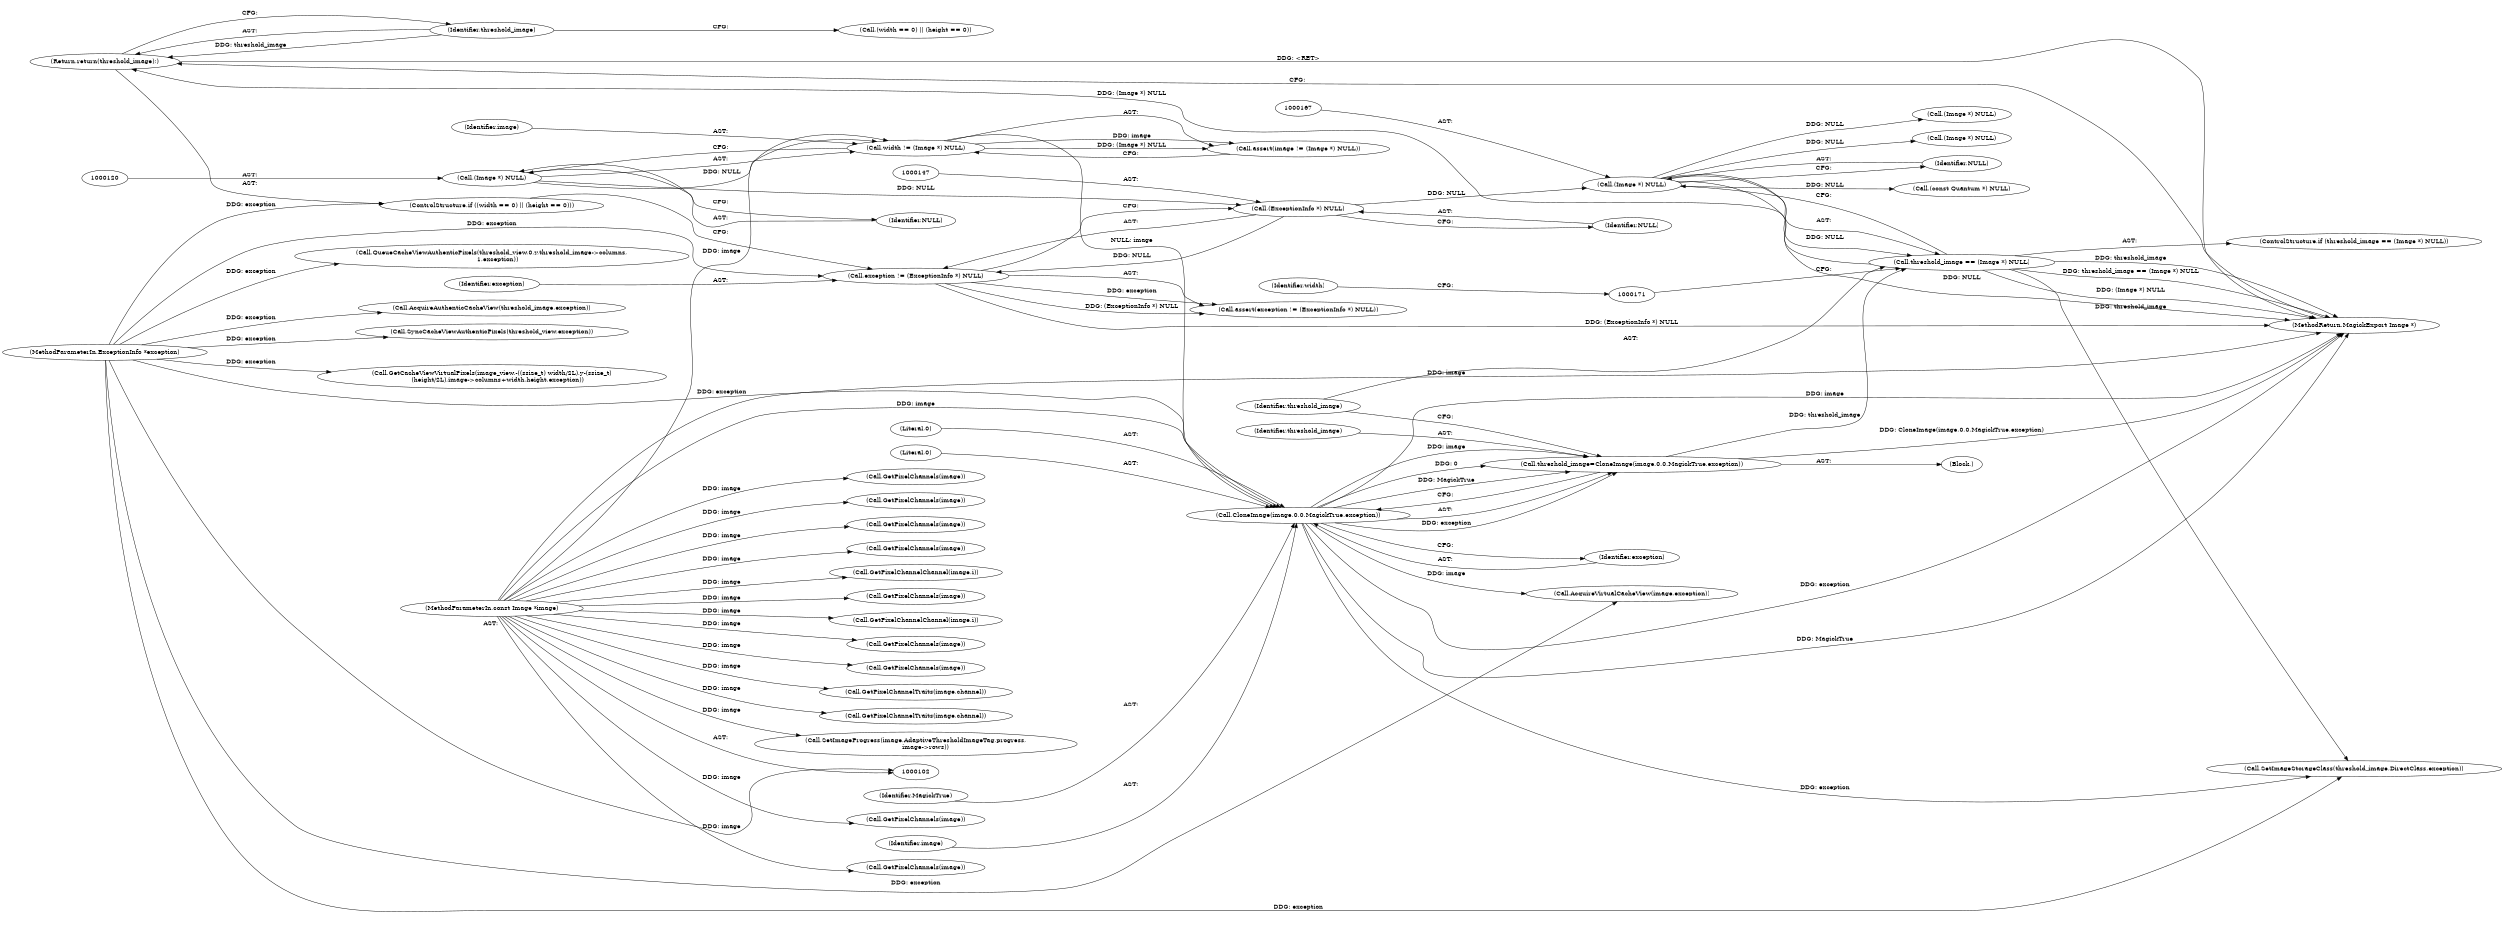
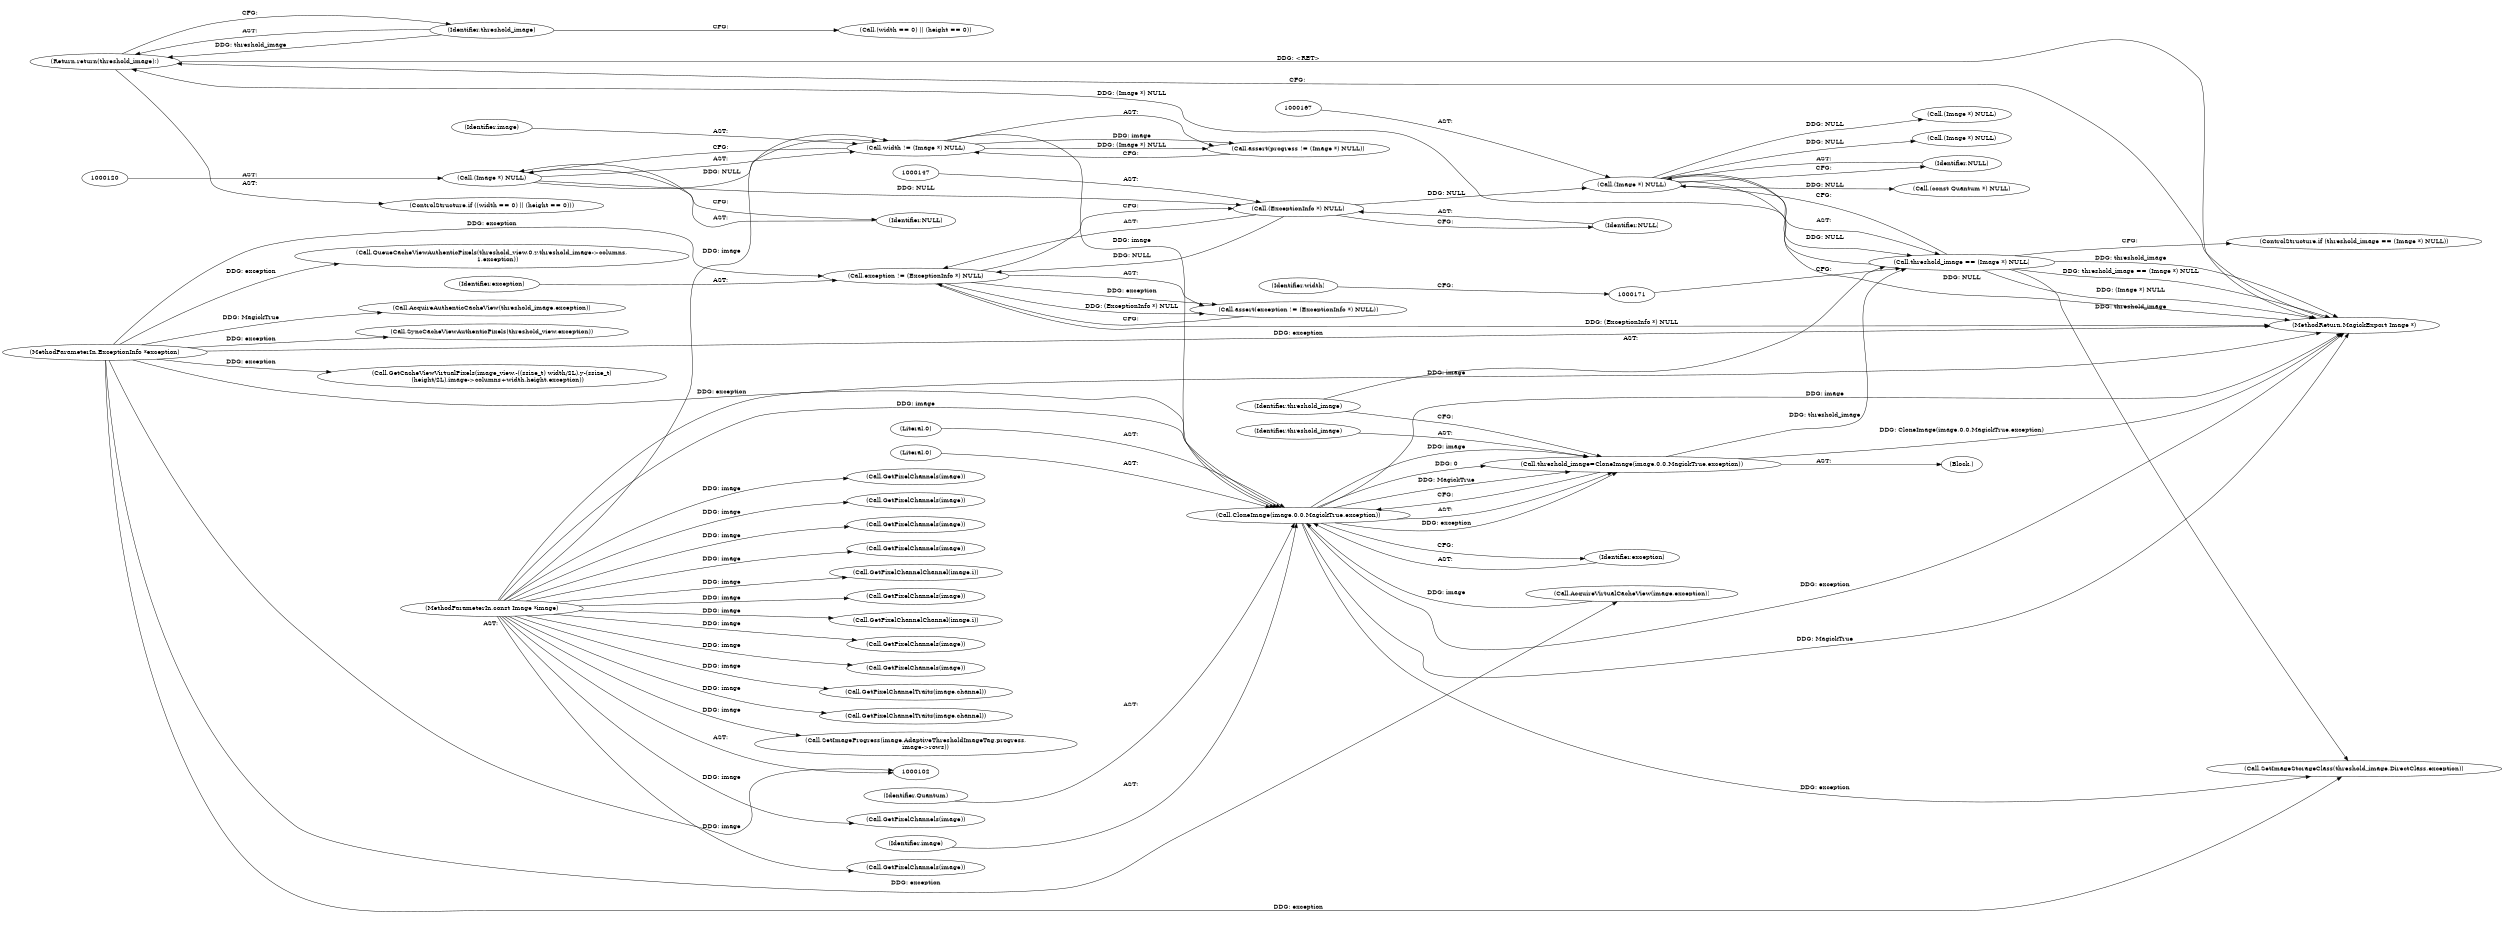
(1298, 149) -> (1298, 149)
(216, 222) -> (1236, 339)
(694, 232) -> (1090, 323)
(1132, 240) -> (1132, 240)
(2131, 241) -> (2131, 241)
(251, 318) -> (251, 318)
(1410, 574) -> (1440, 602)
(916, 796) -> (916, 796)
